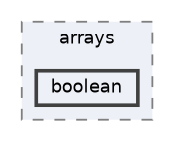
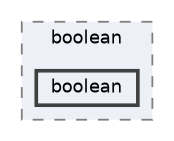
(87, 39) -> (87, 39)
